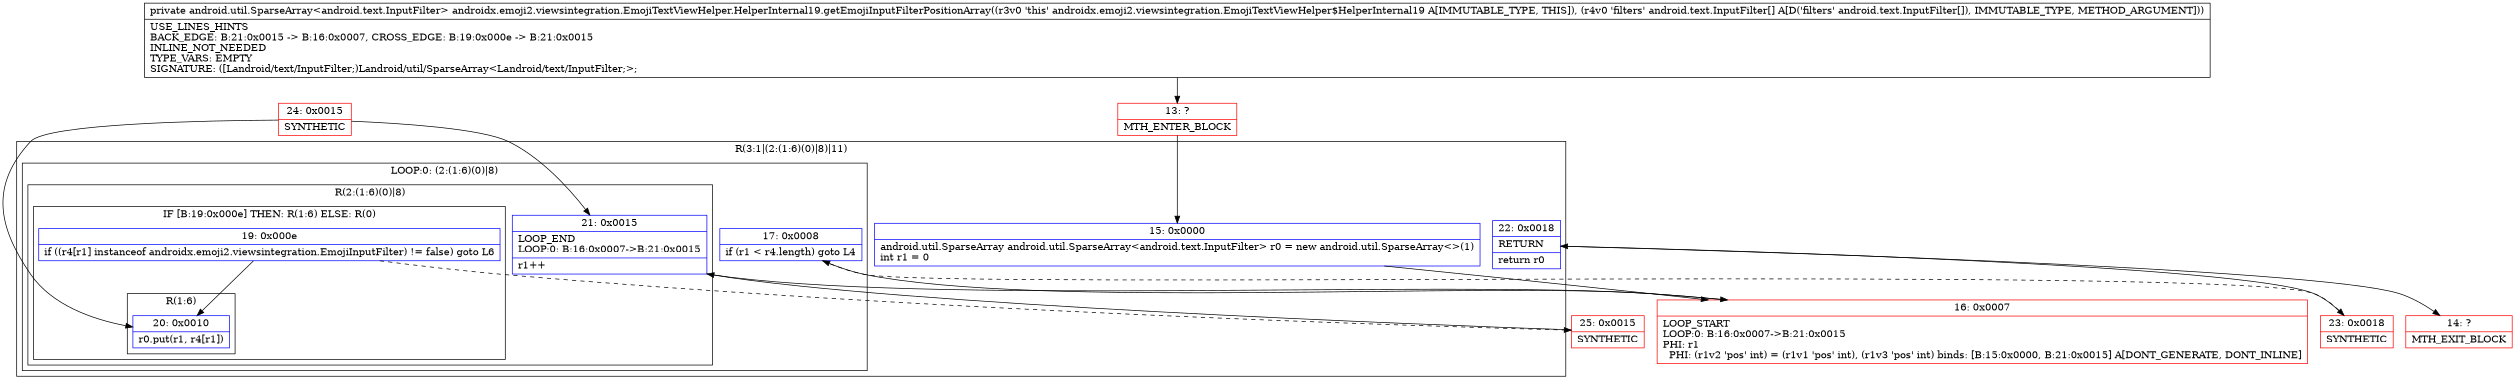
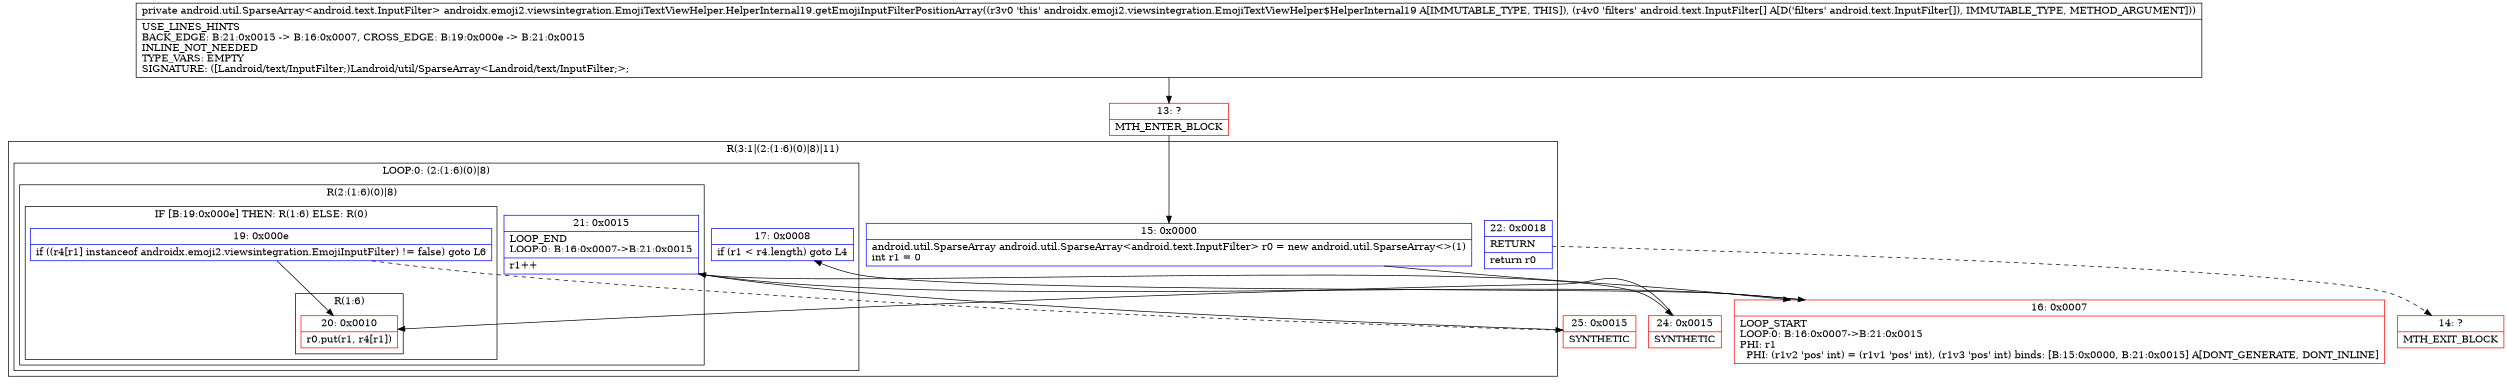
(482, 134) -> (1186, 276)
(2220, 274) -> (1992, 262)
(181, 332) -> (349, 332)
(2357, 332) -> none
